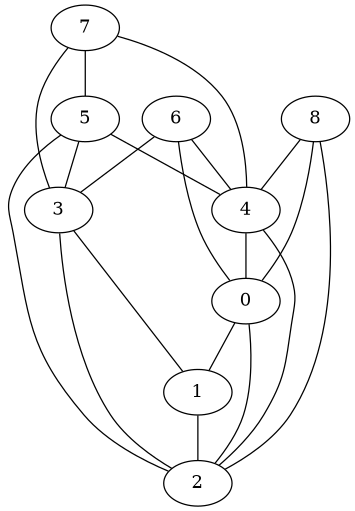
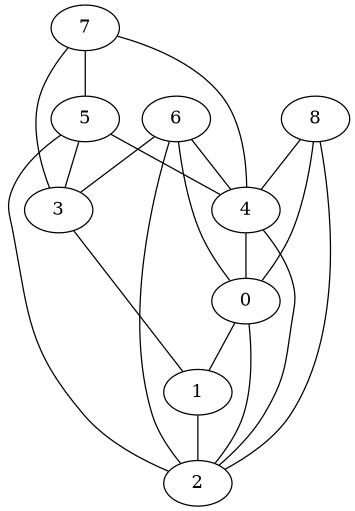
(86, 367) -> (140, 297)
